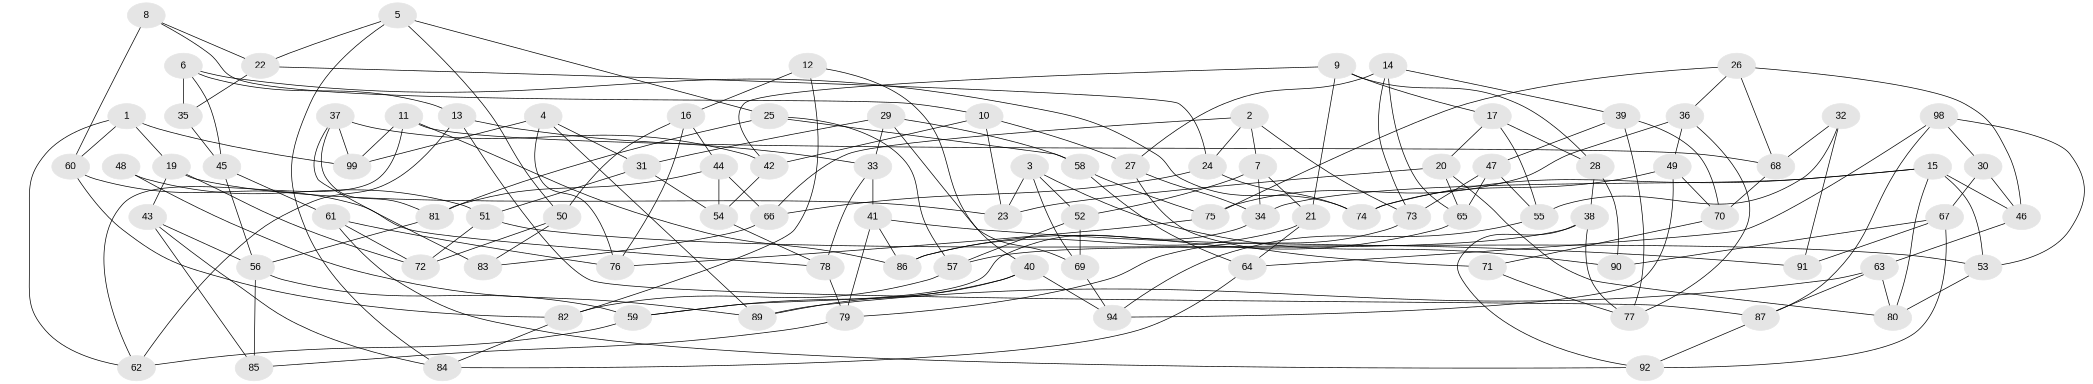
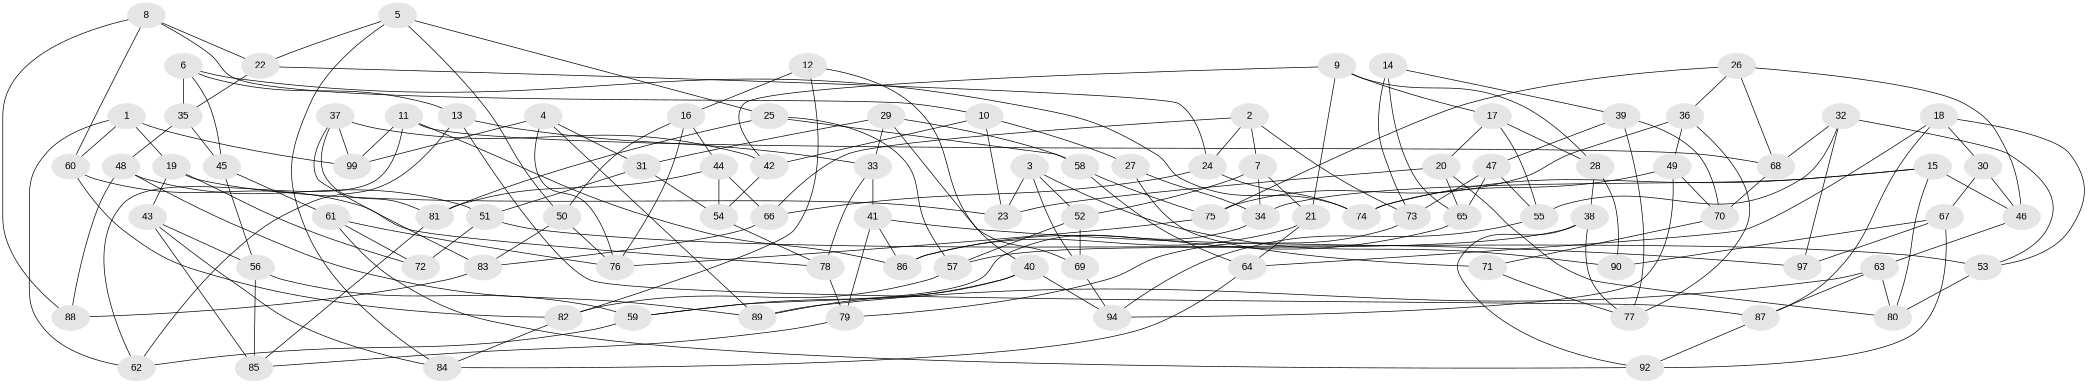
(1250, 95) -> none
(1939, 116) -> (1939, 116)
none -> (154, 140)
(1973, 211) -> (2001, 151)
(508, 237) -> (589, 242)
(356, 239) -> (352, 286)
(1802, 267) -> (1802, 267)
none -> (71, 318)
